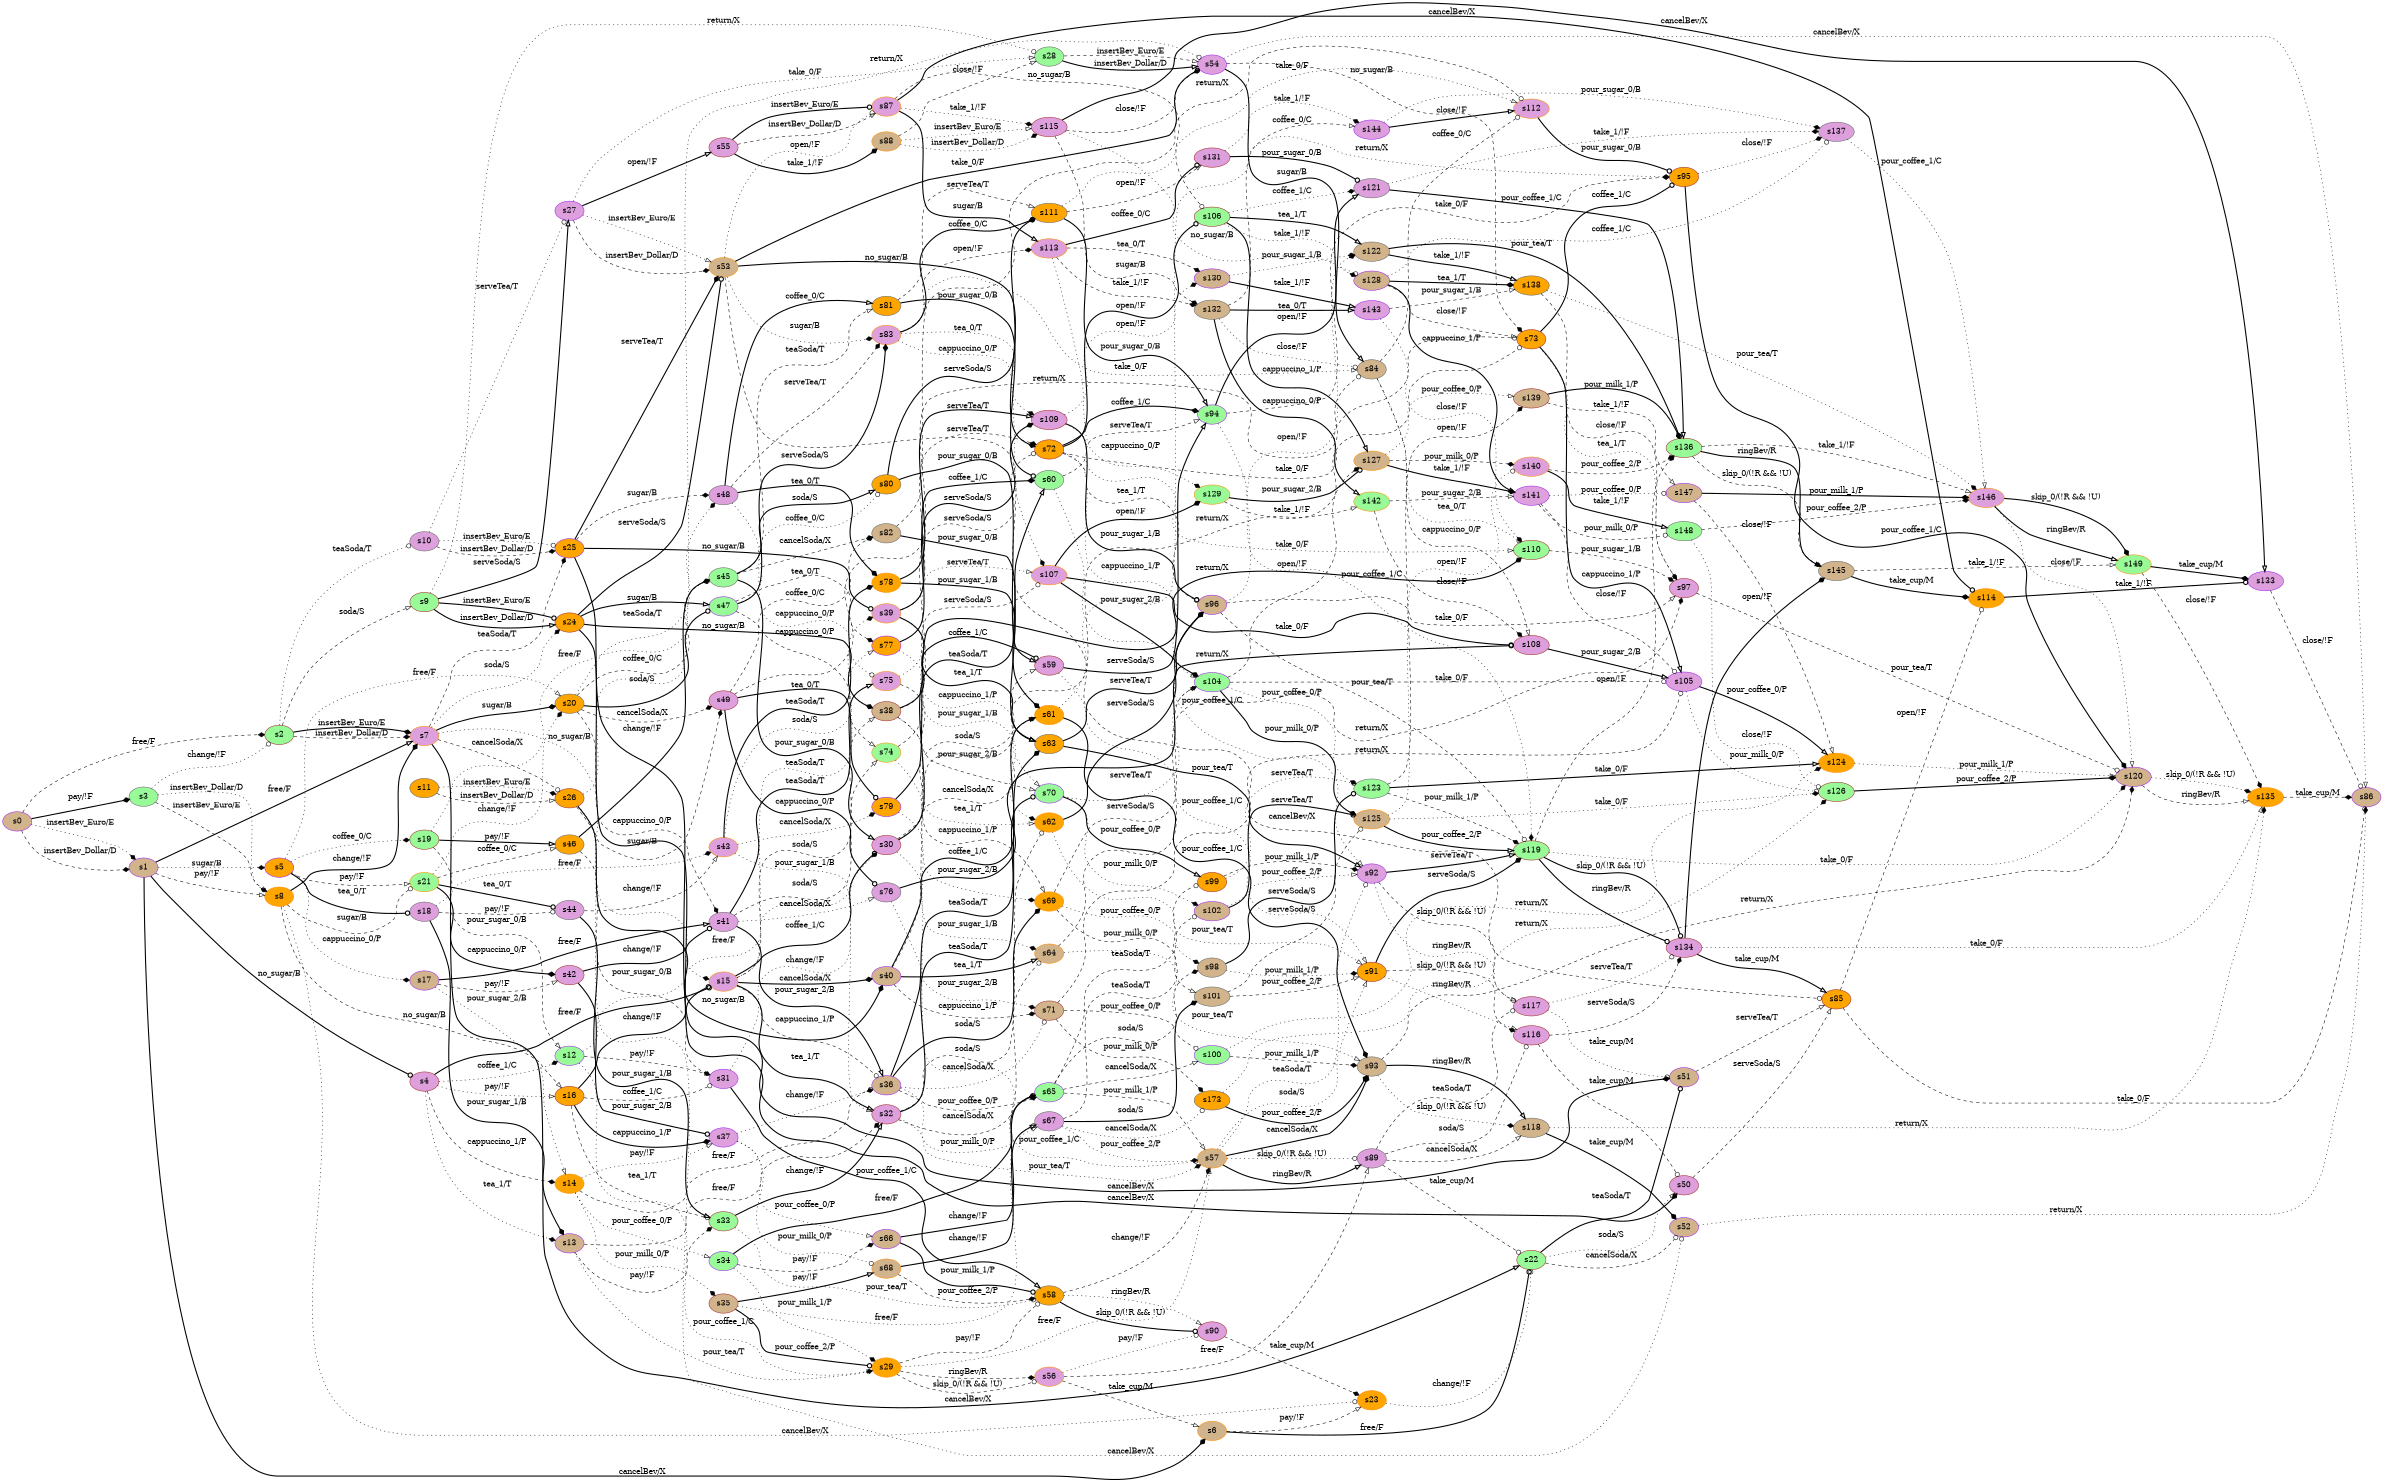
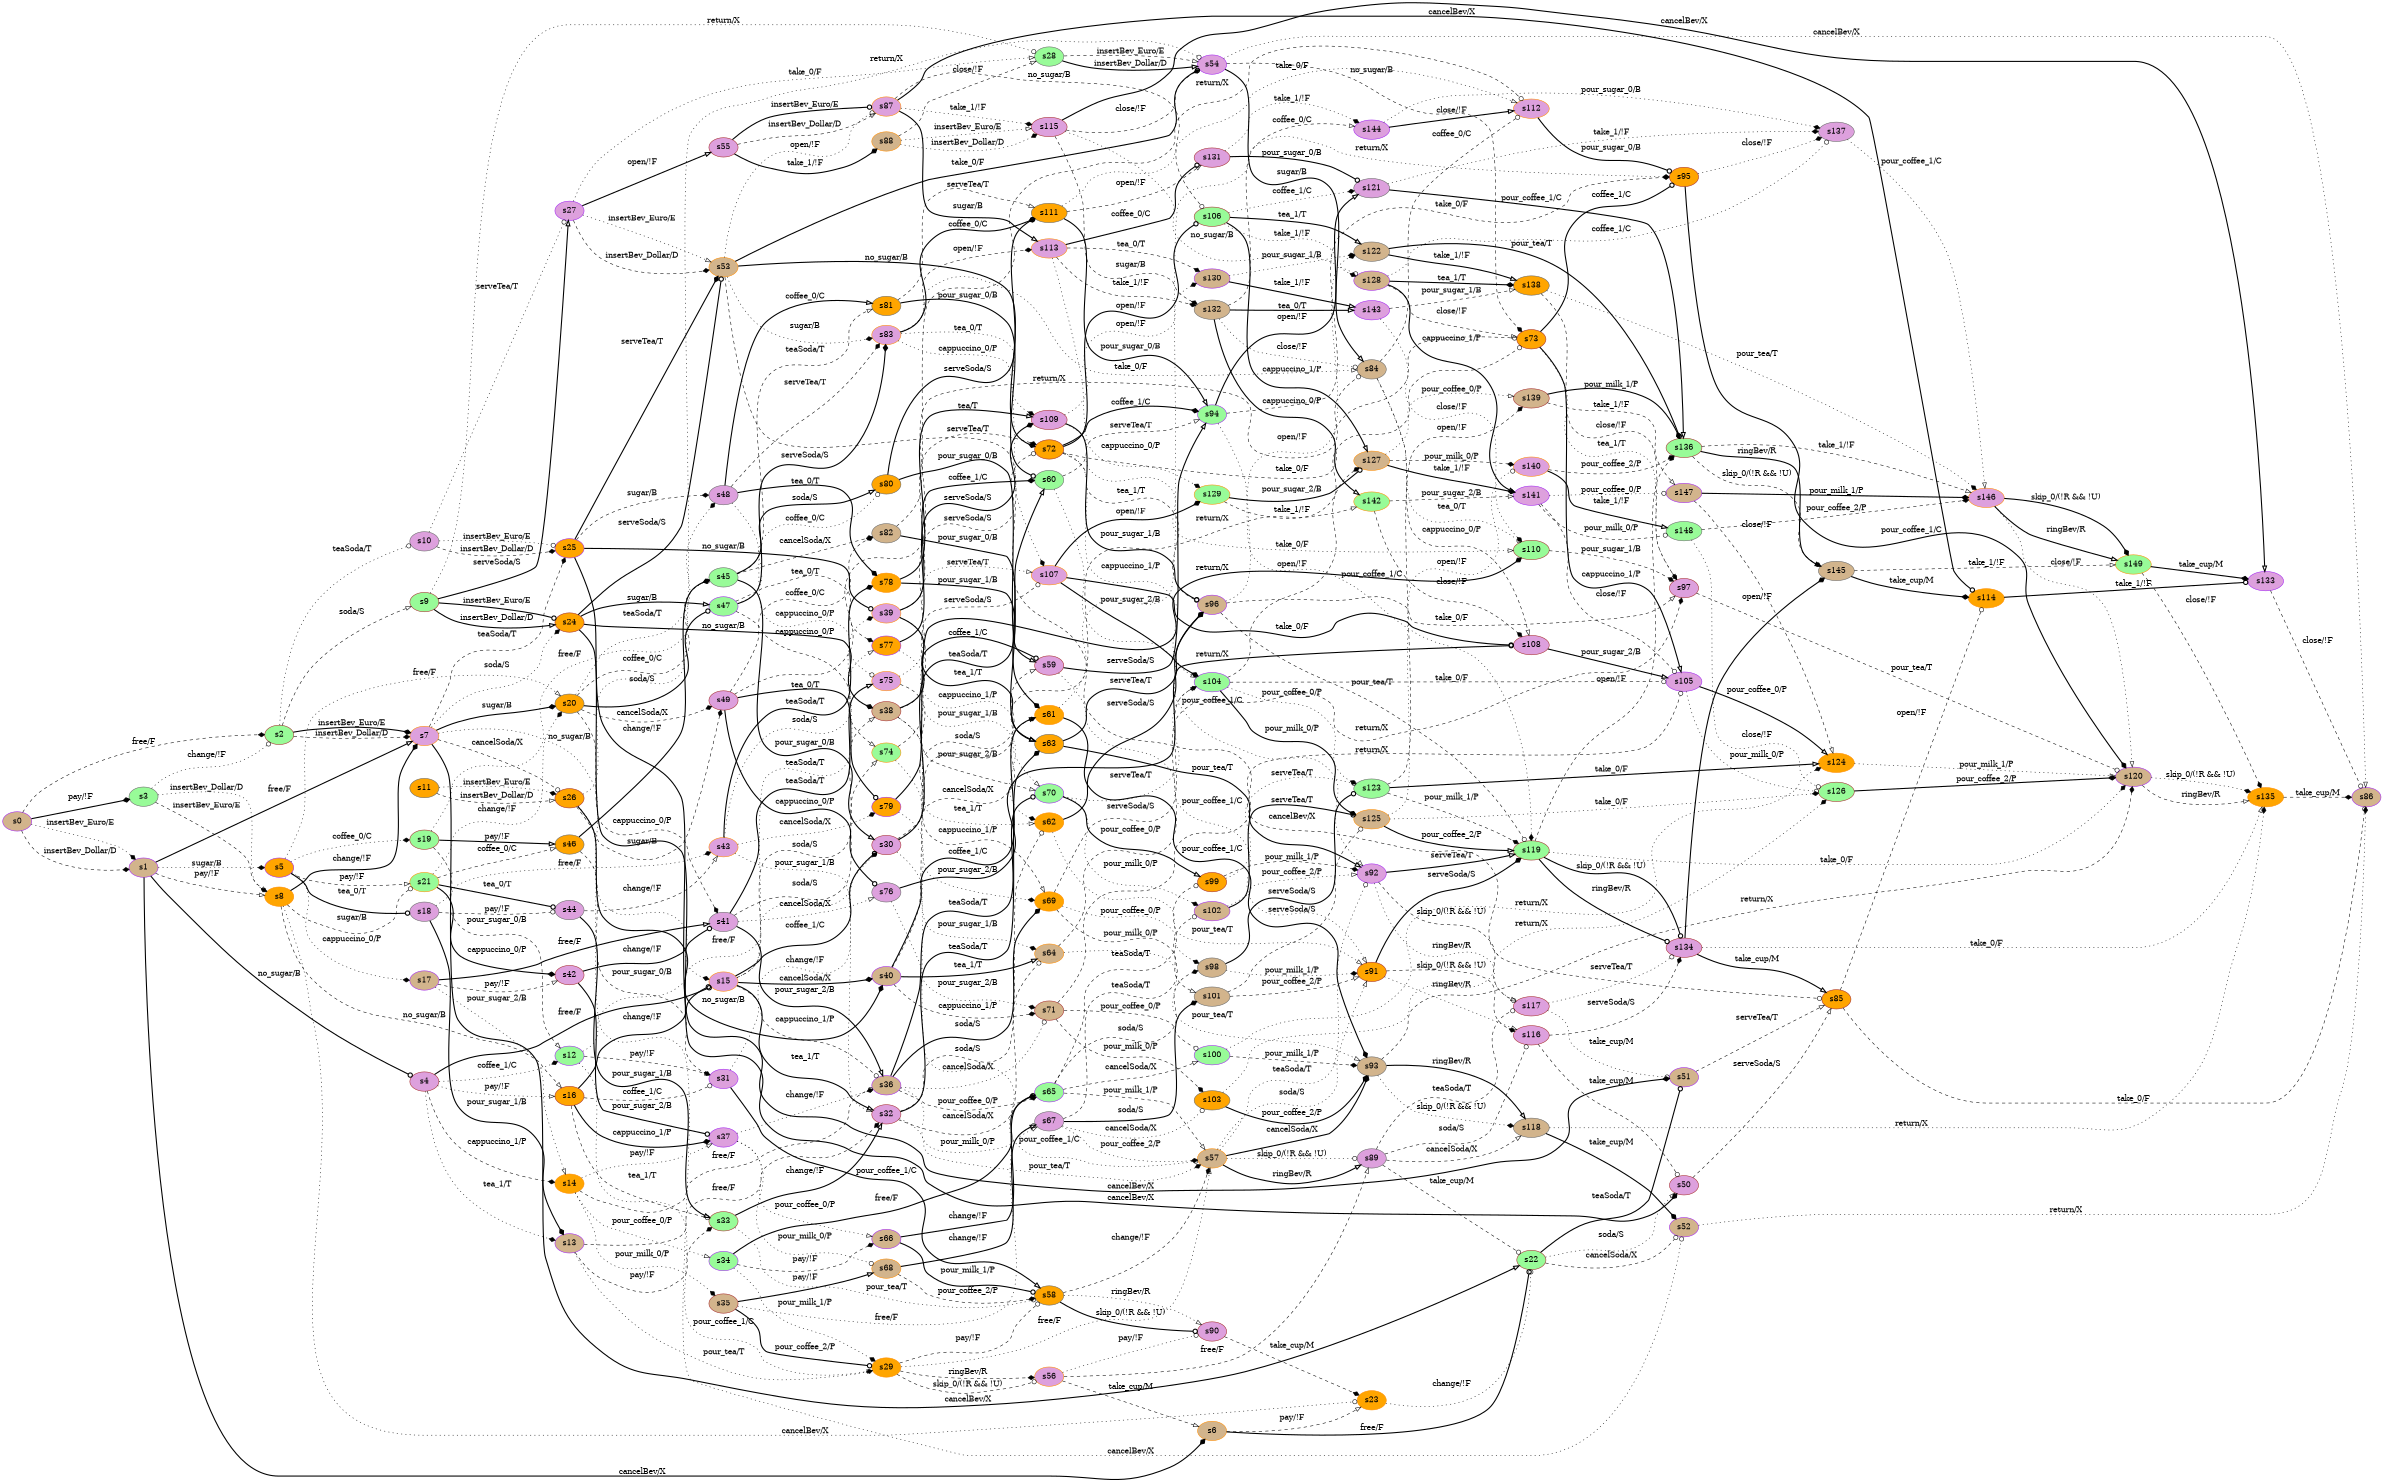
(968, 406) -> (968, 406)
(1212, 1100) -> (1212, 1100)
